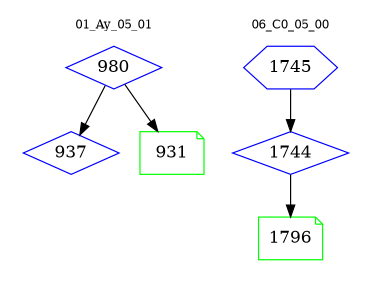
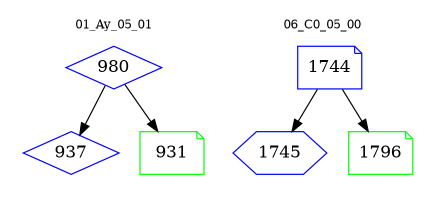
(291, 104) -> (308, 105)
(291, 153) -> (330, 68)
